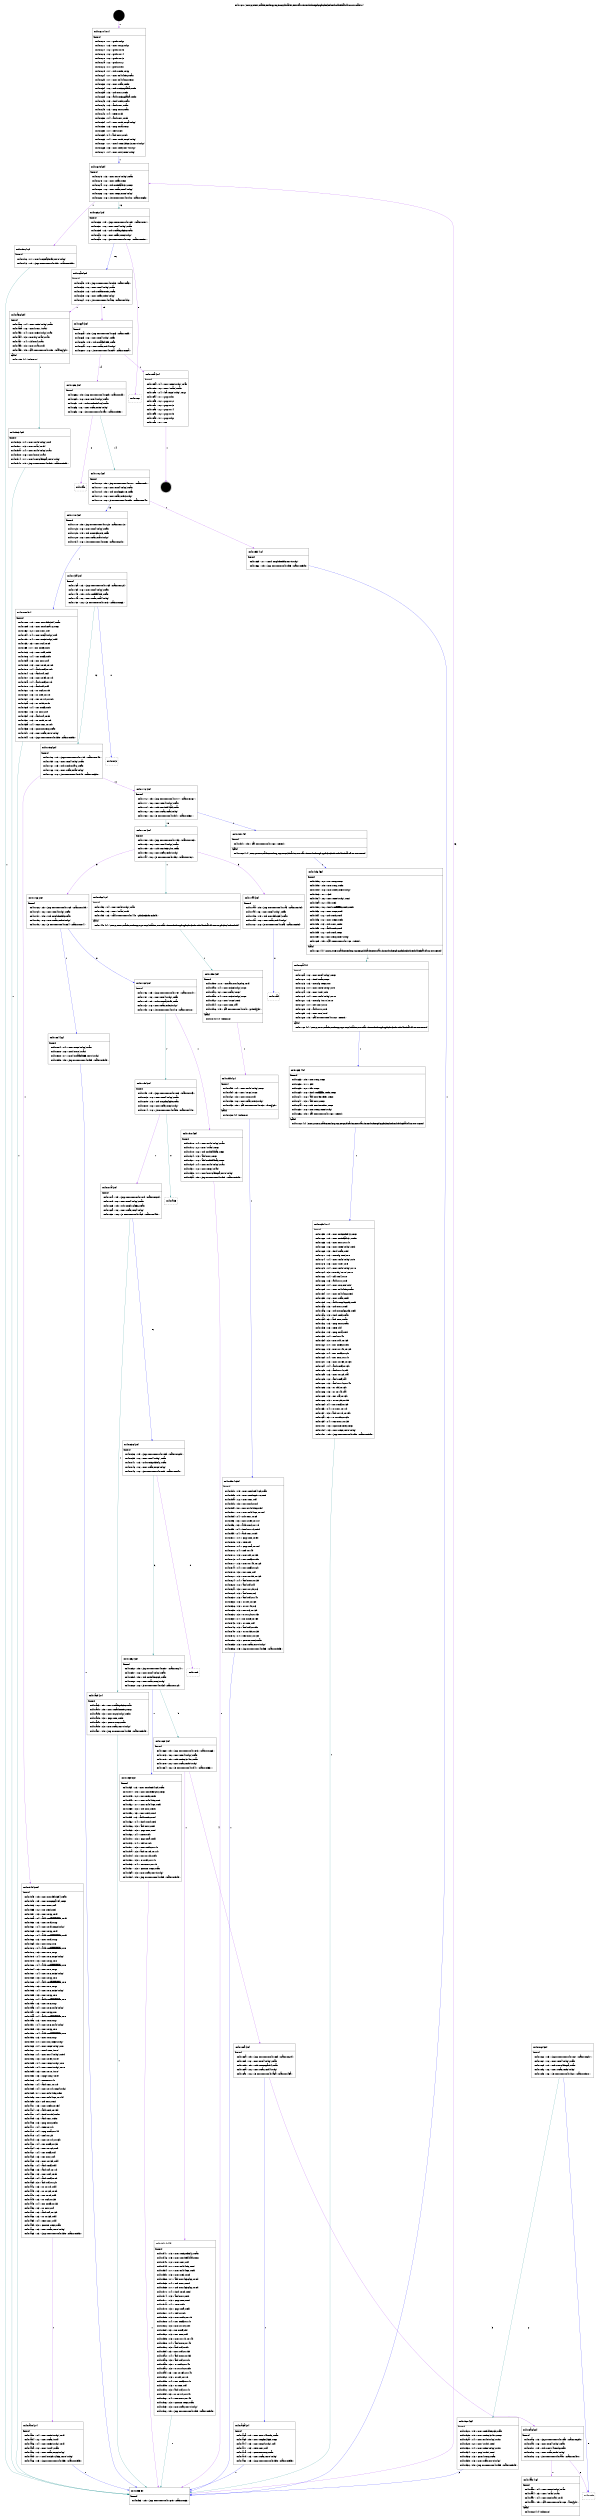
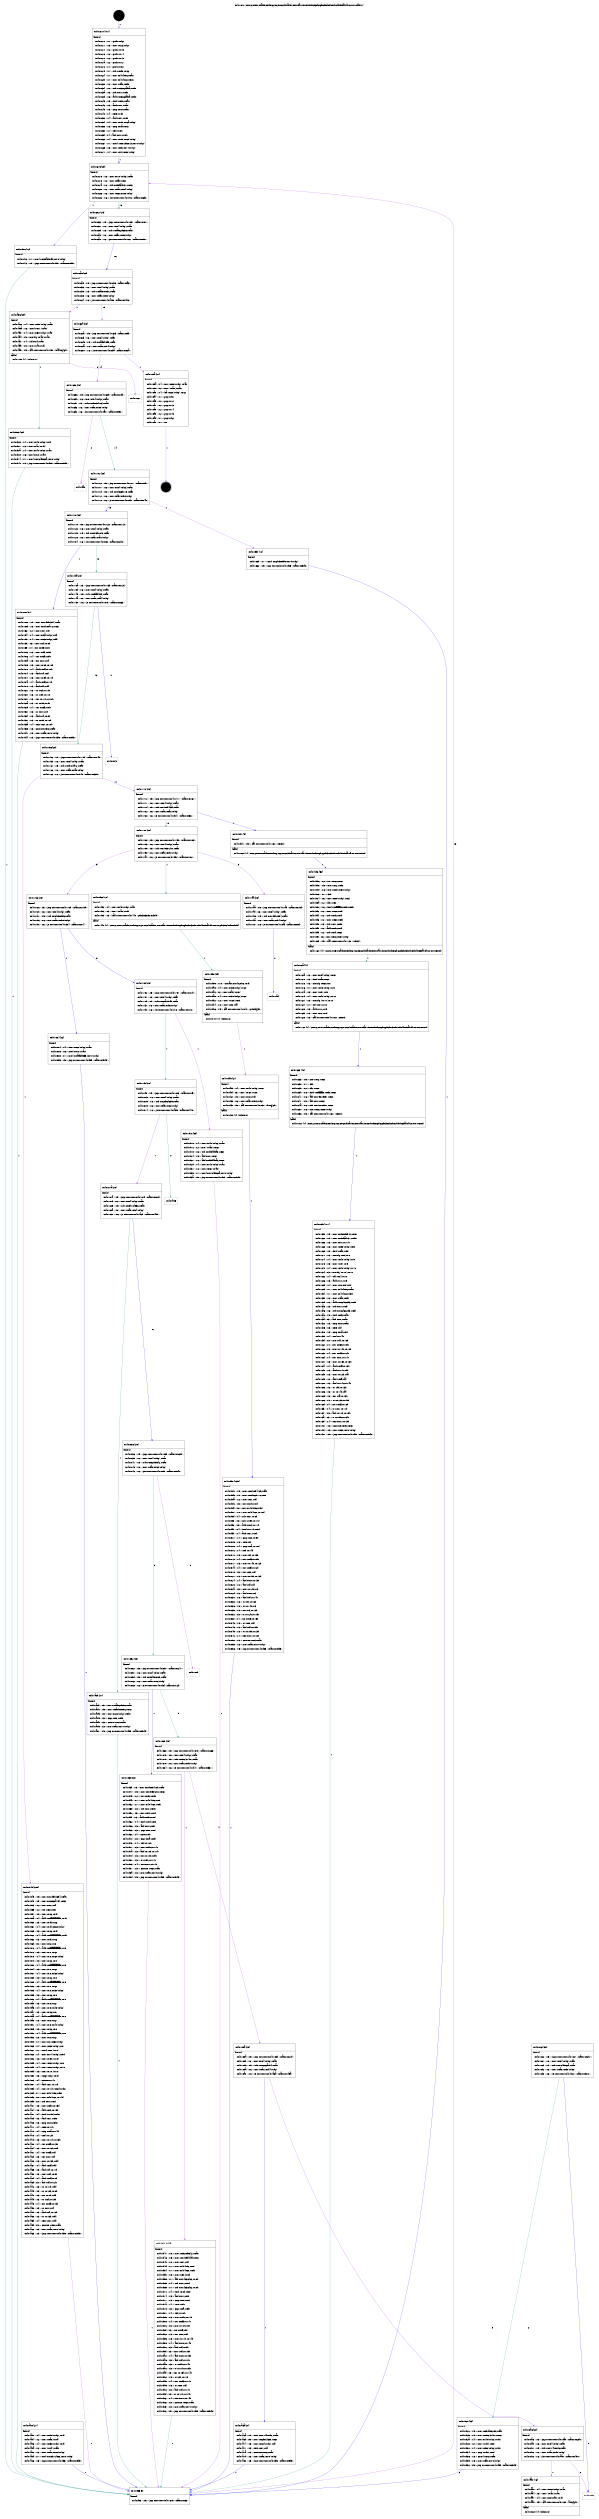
(138, 318) -> (111, 369)
none -> (96, 558)
(52, 2329) -> (81, 2376)
